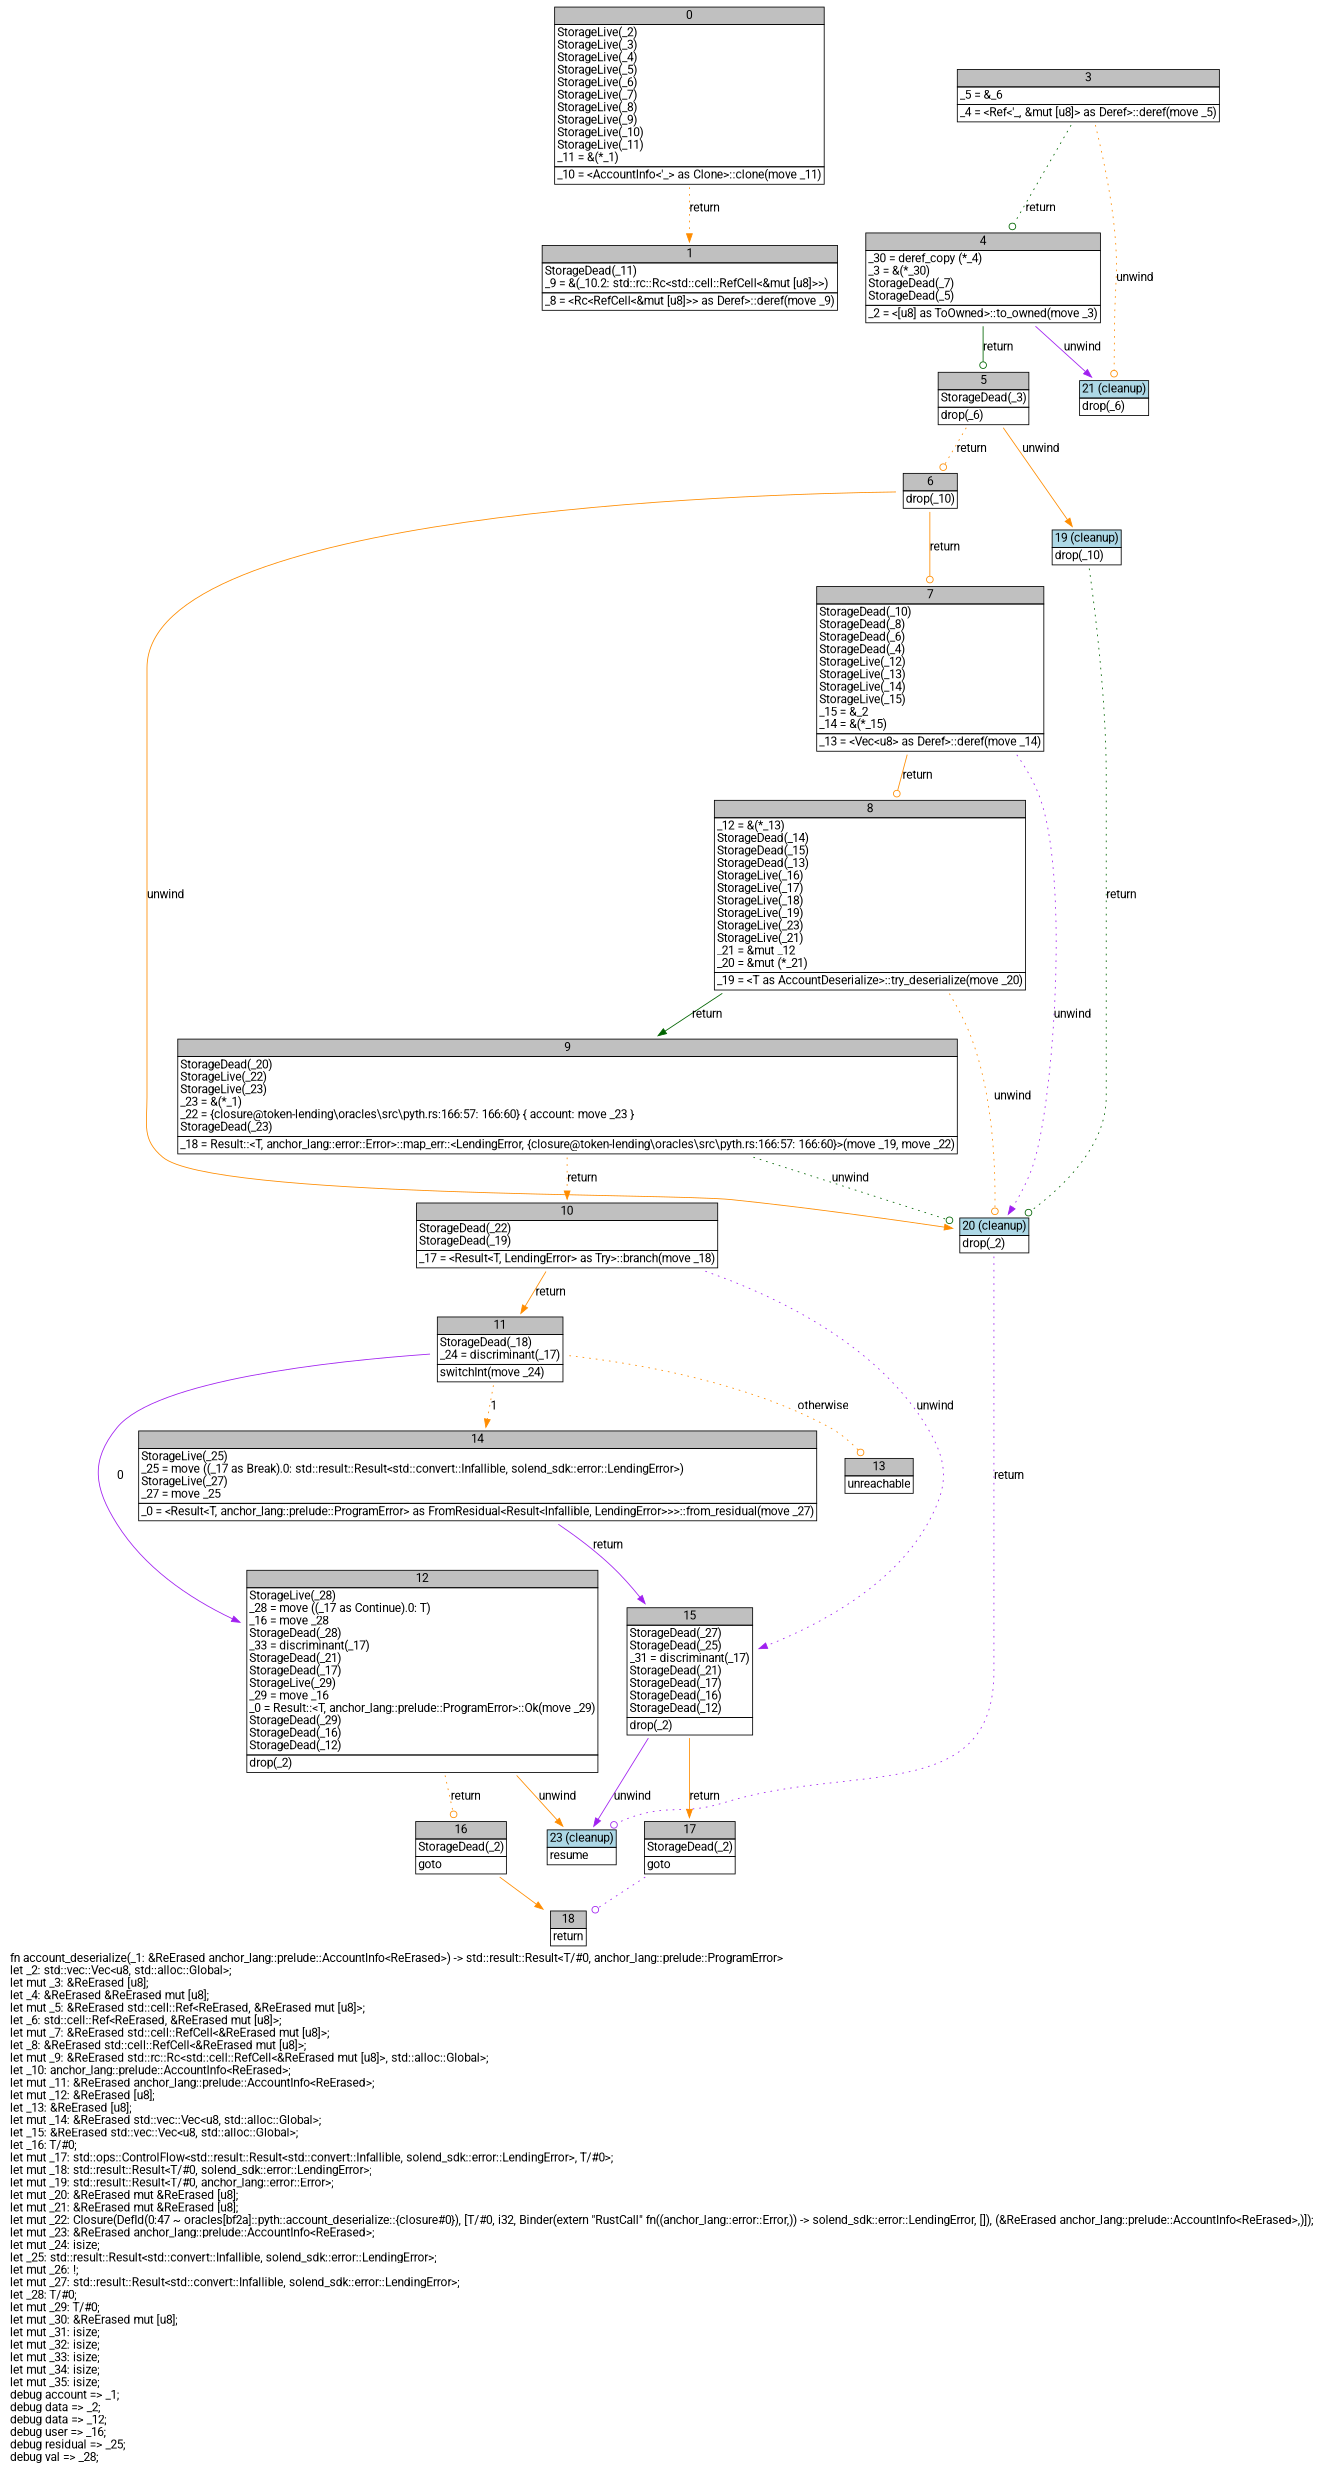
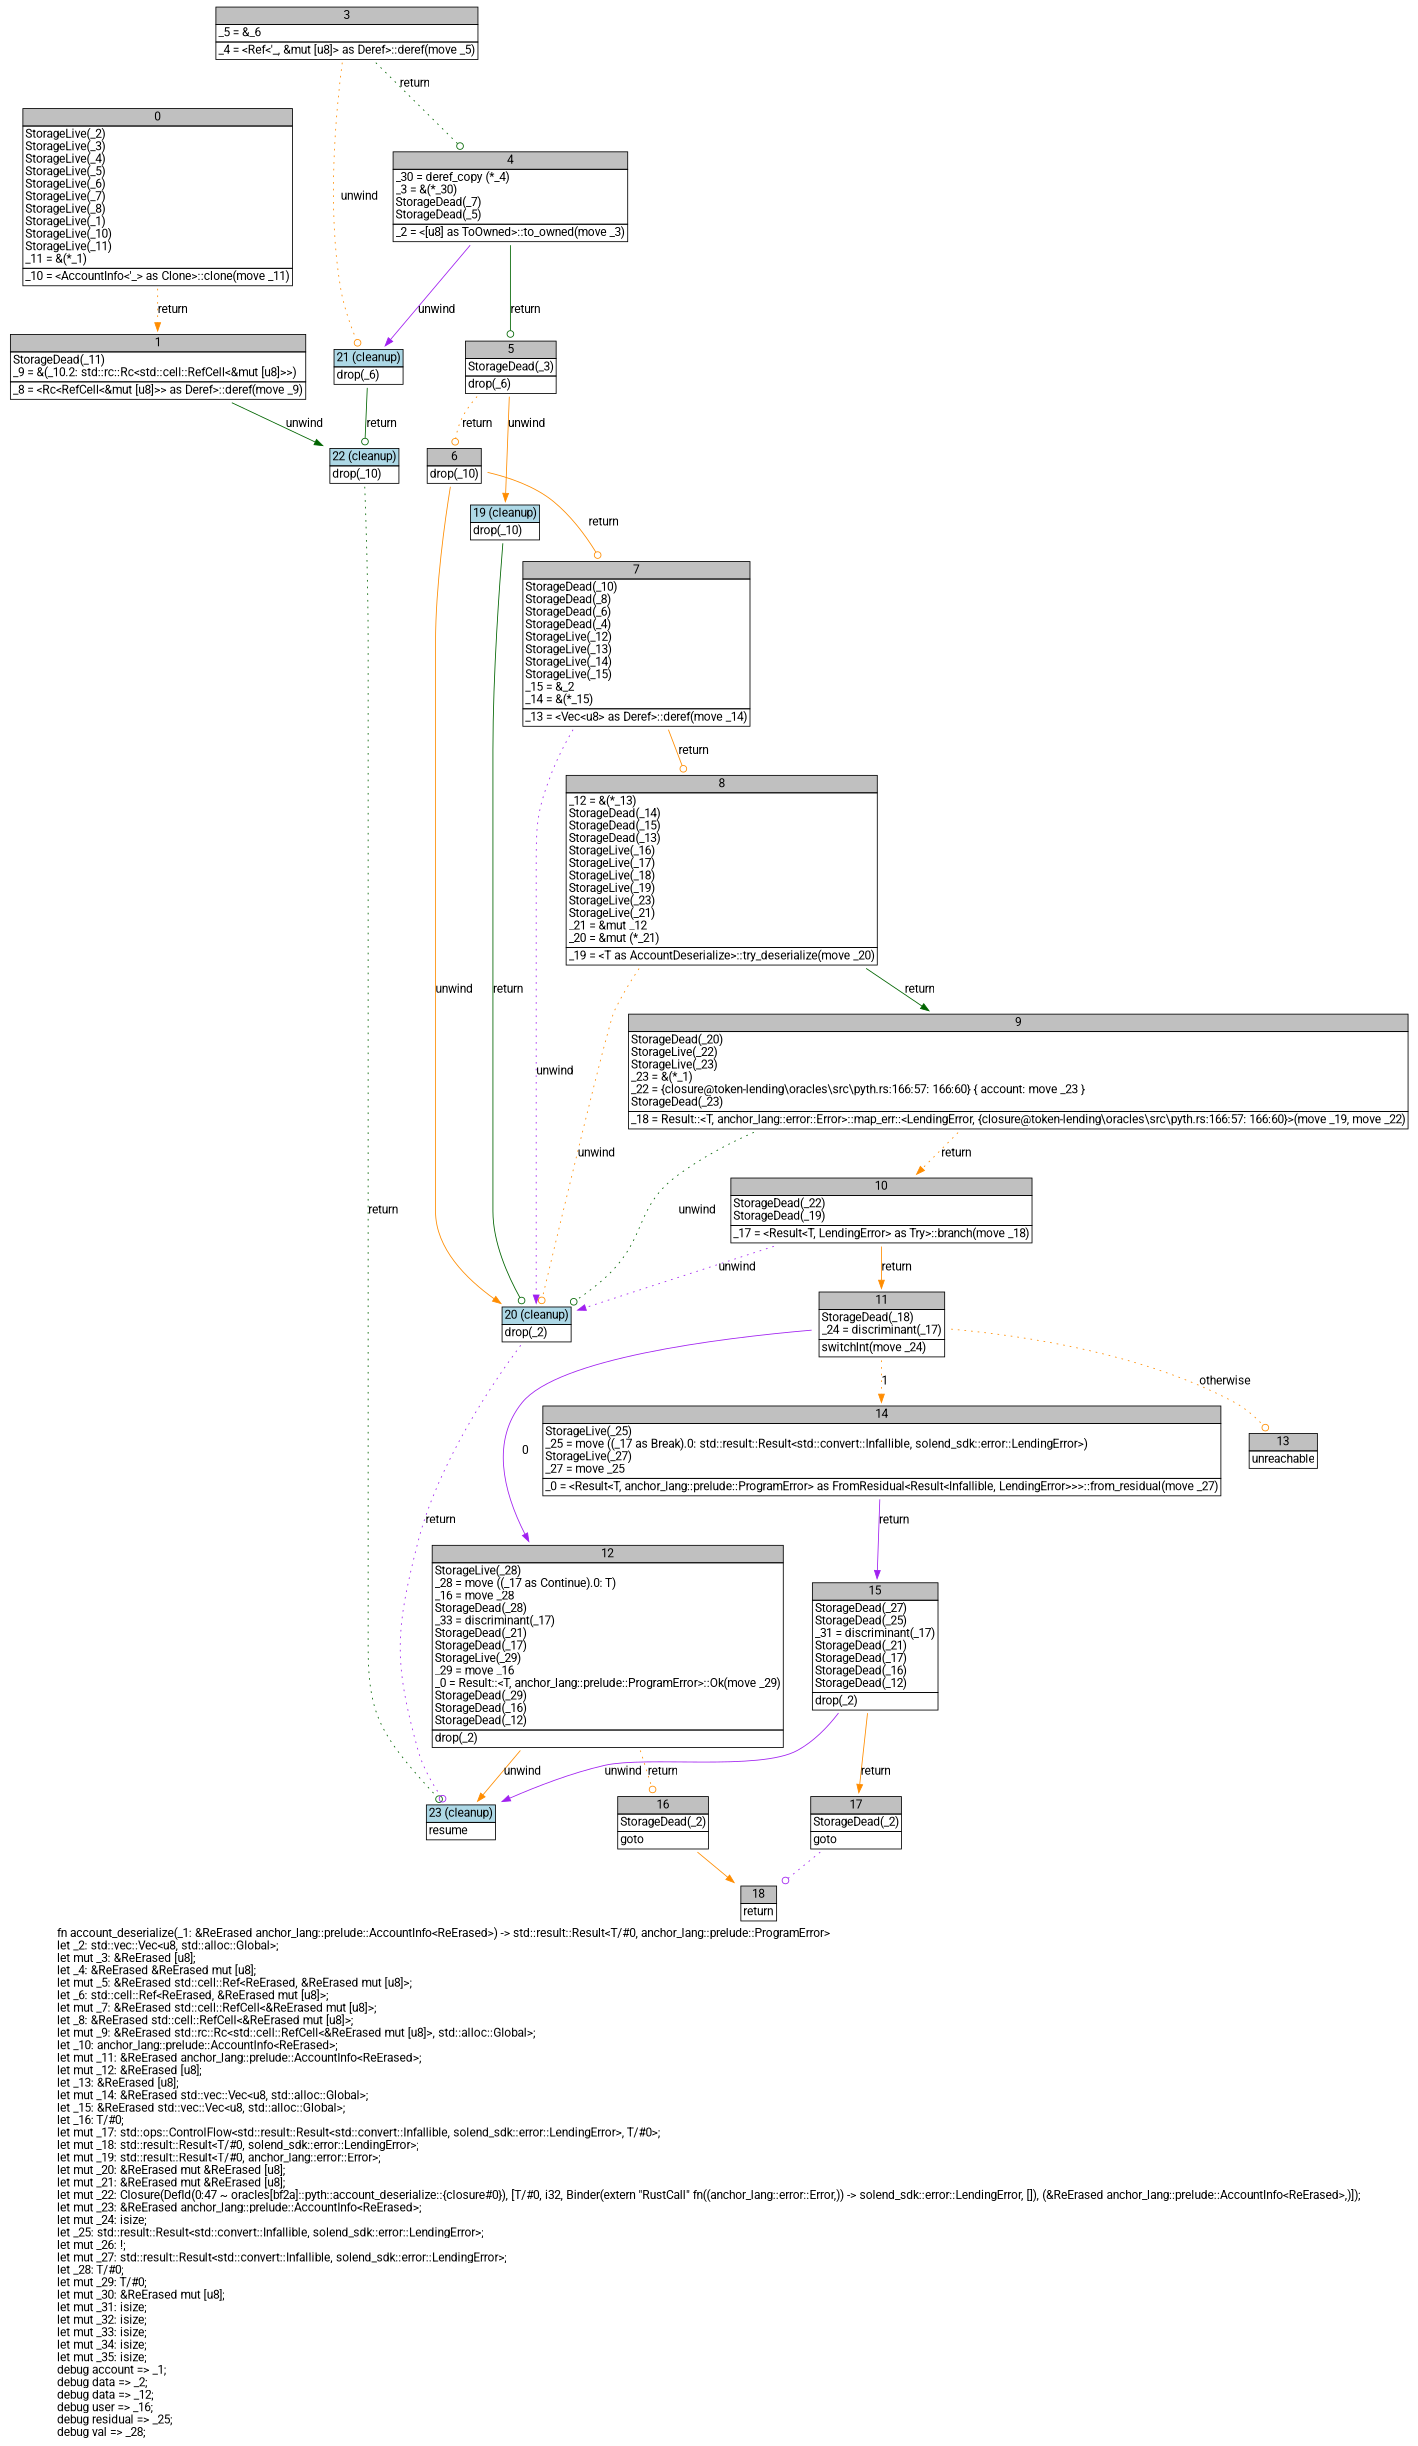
(597, 120) -> (66, 222)
none -> (364, 466)
(1106, 903) -> (493, 923)
(935, 1441) -> (680, 1277)
